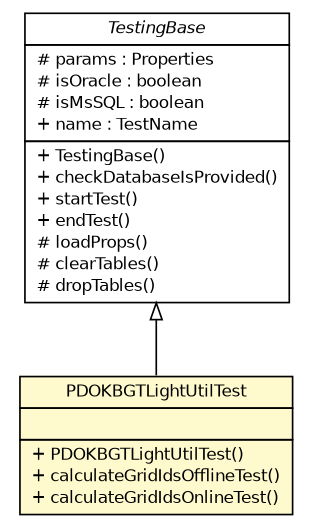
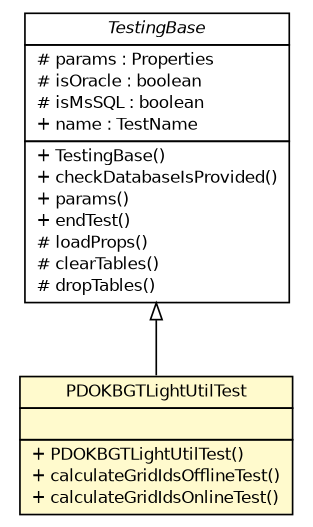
(87, 200) -> (83, 200)
